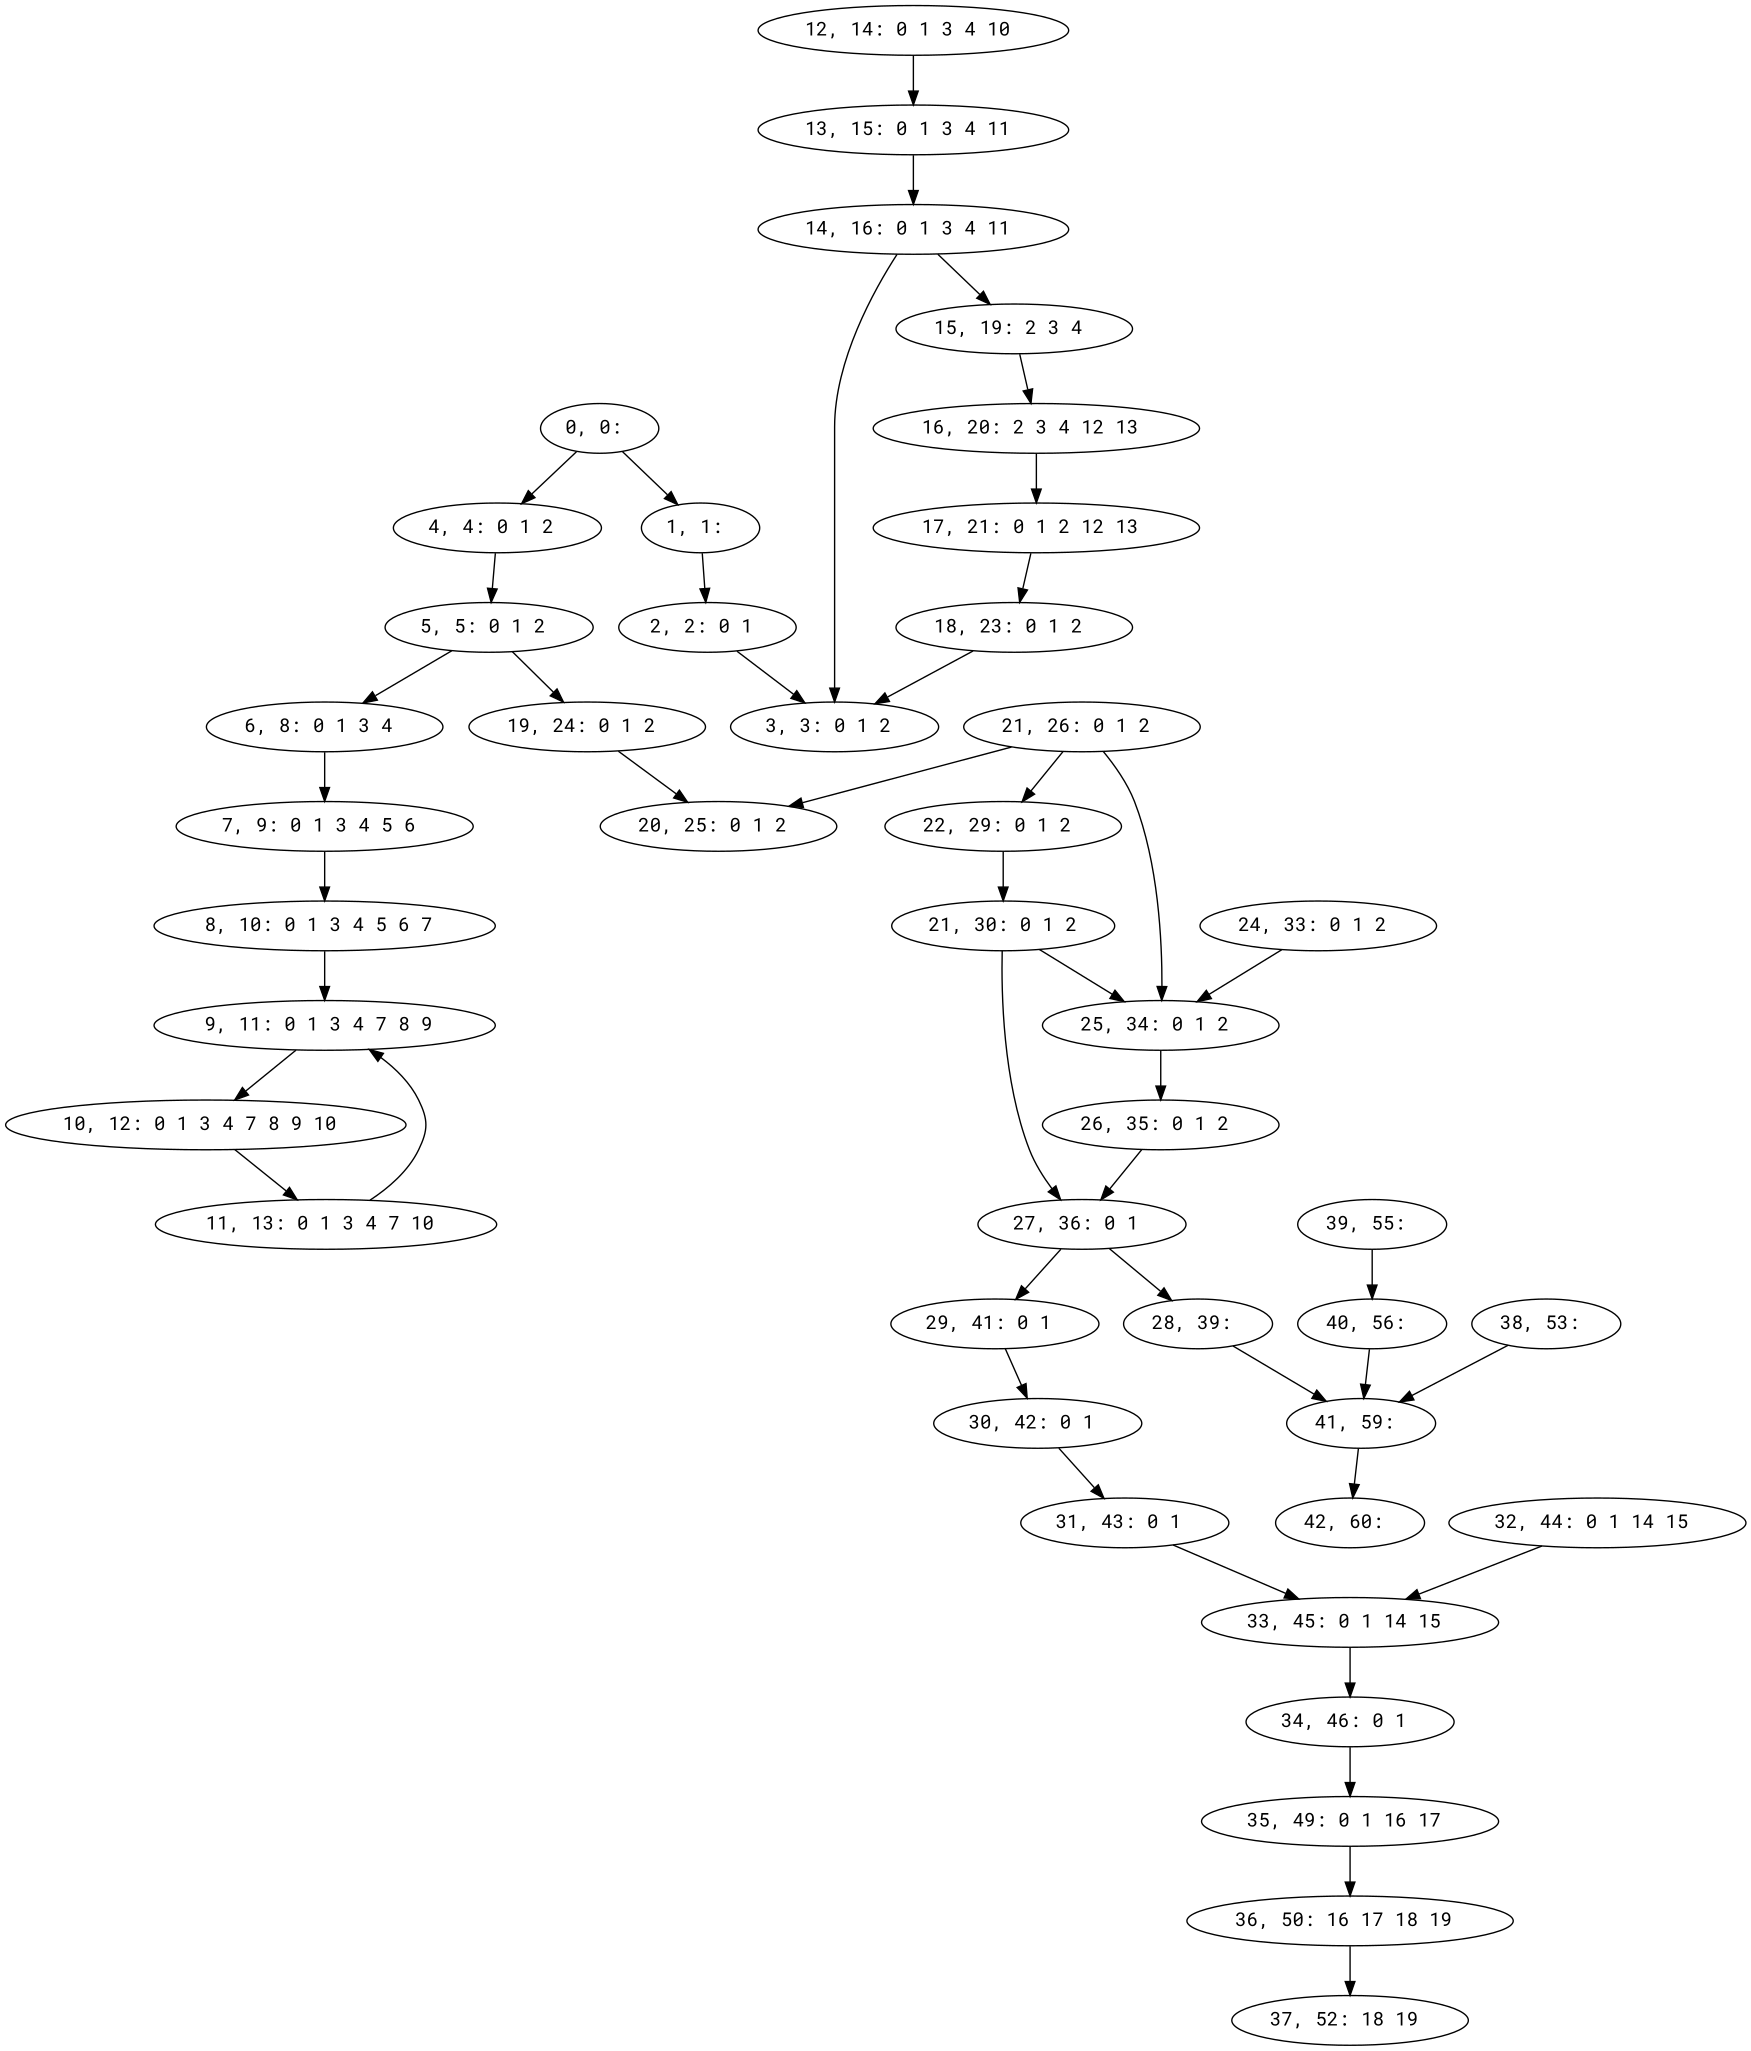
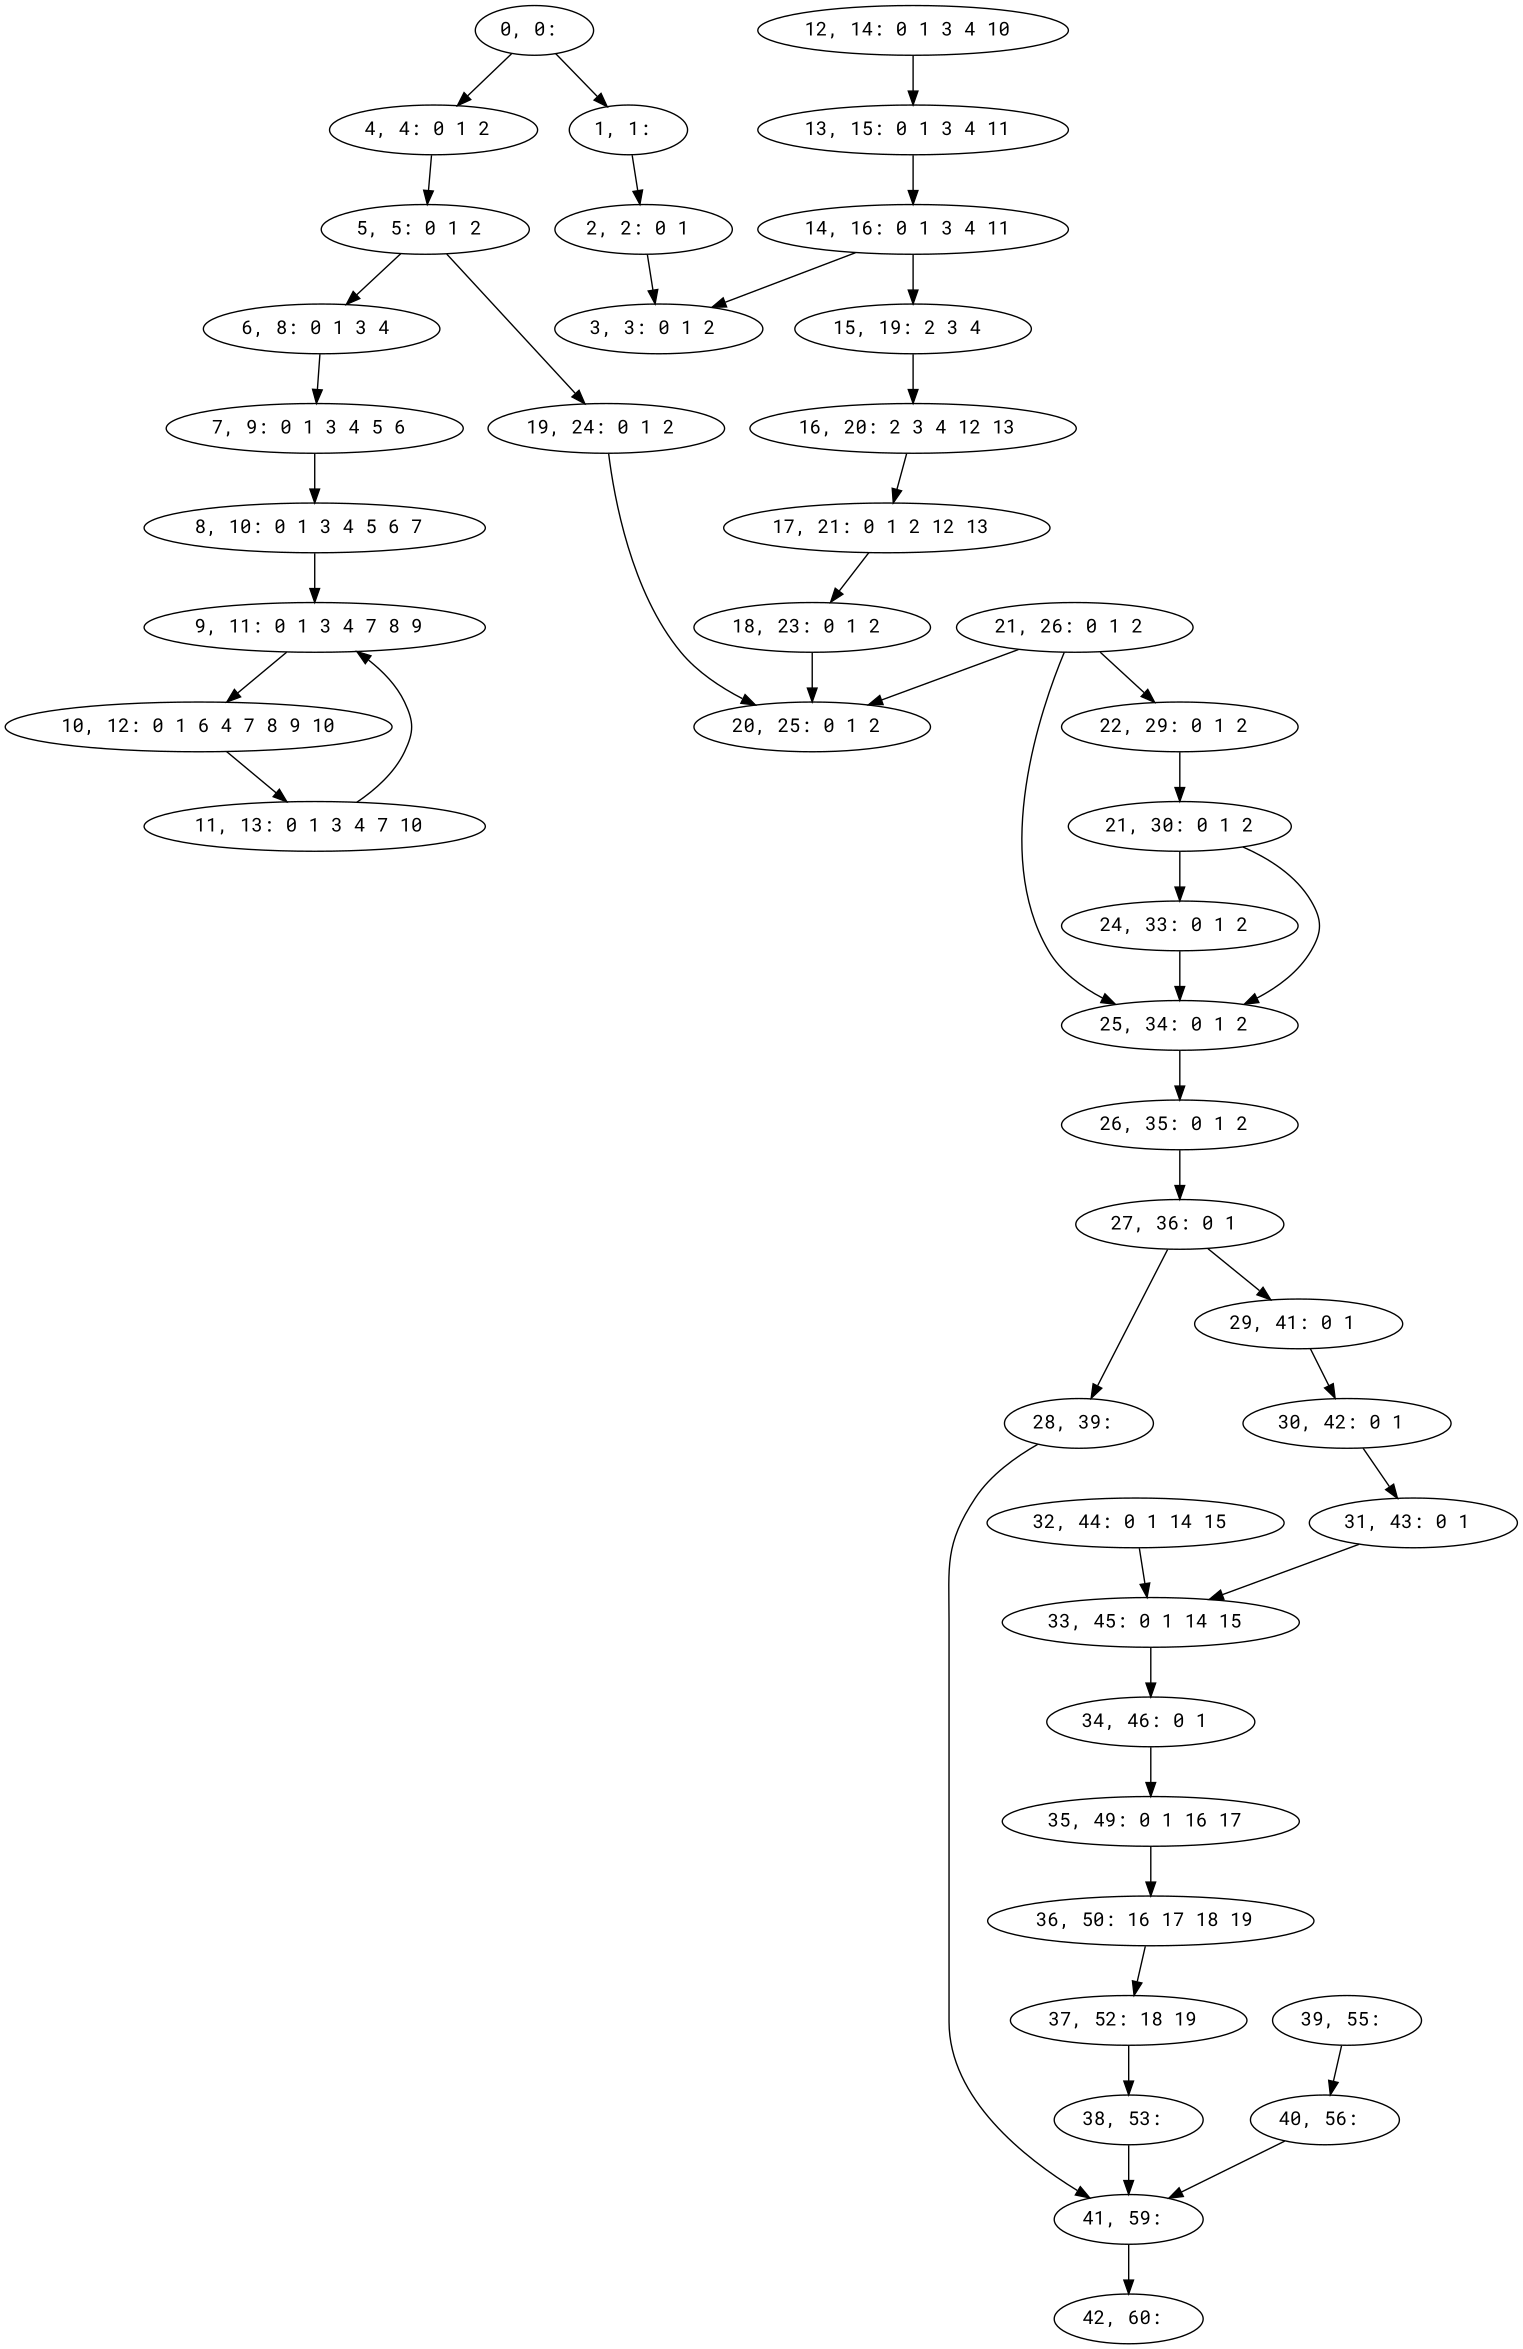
(930, 674) -> (812, 670)
(1010, 1074) -> (1180, 869)
(206, 1125) -> (199, 727)
none -> (1129, 2063)
